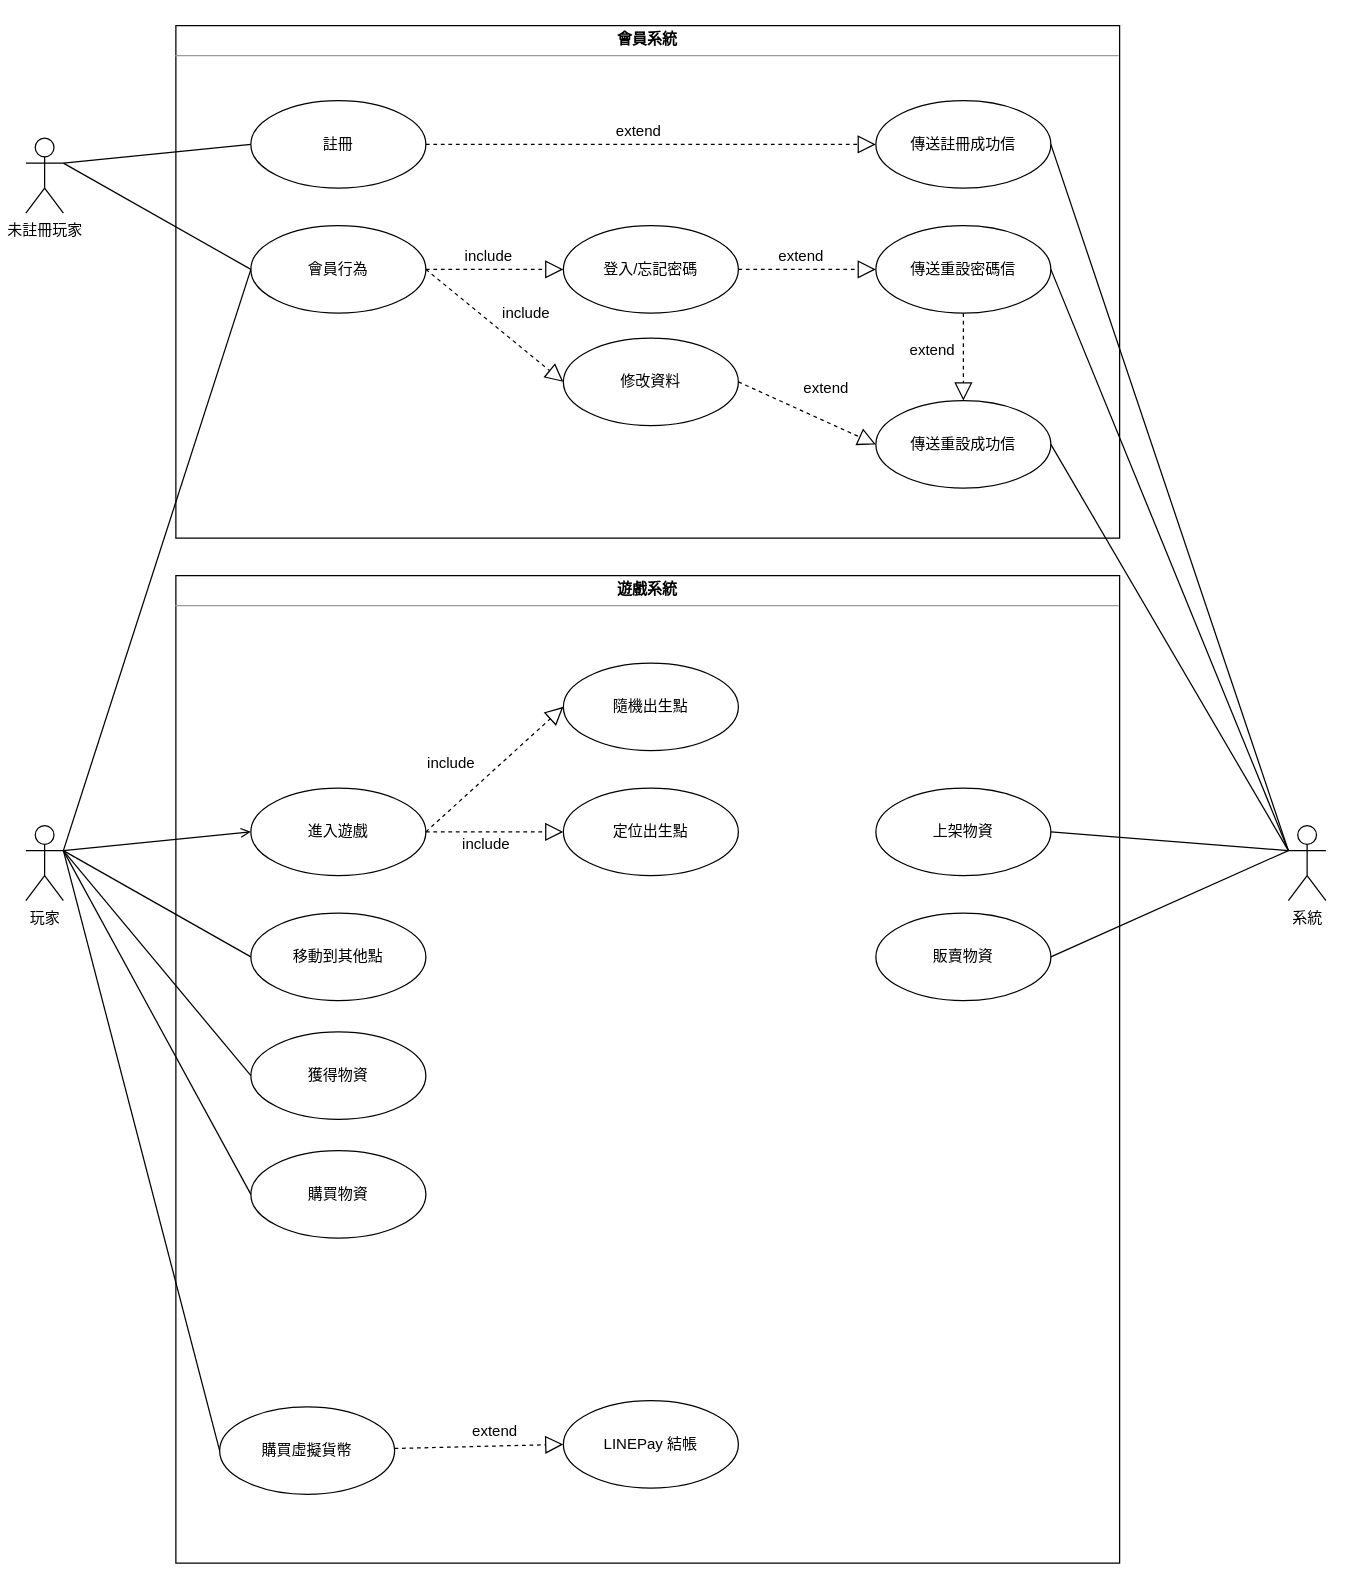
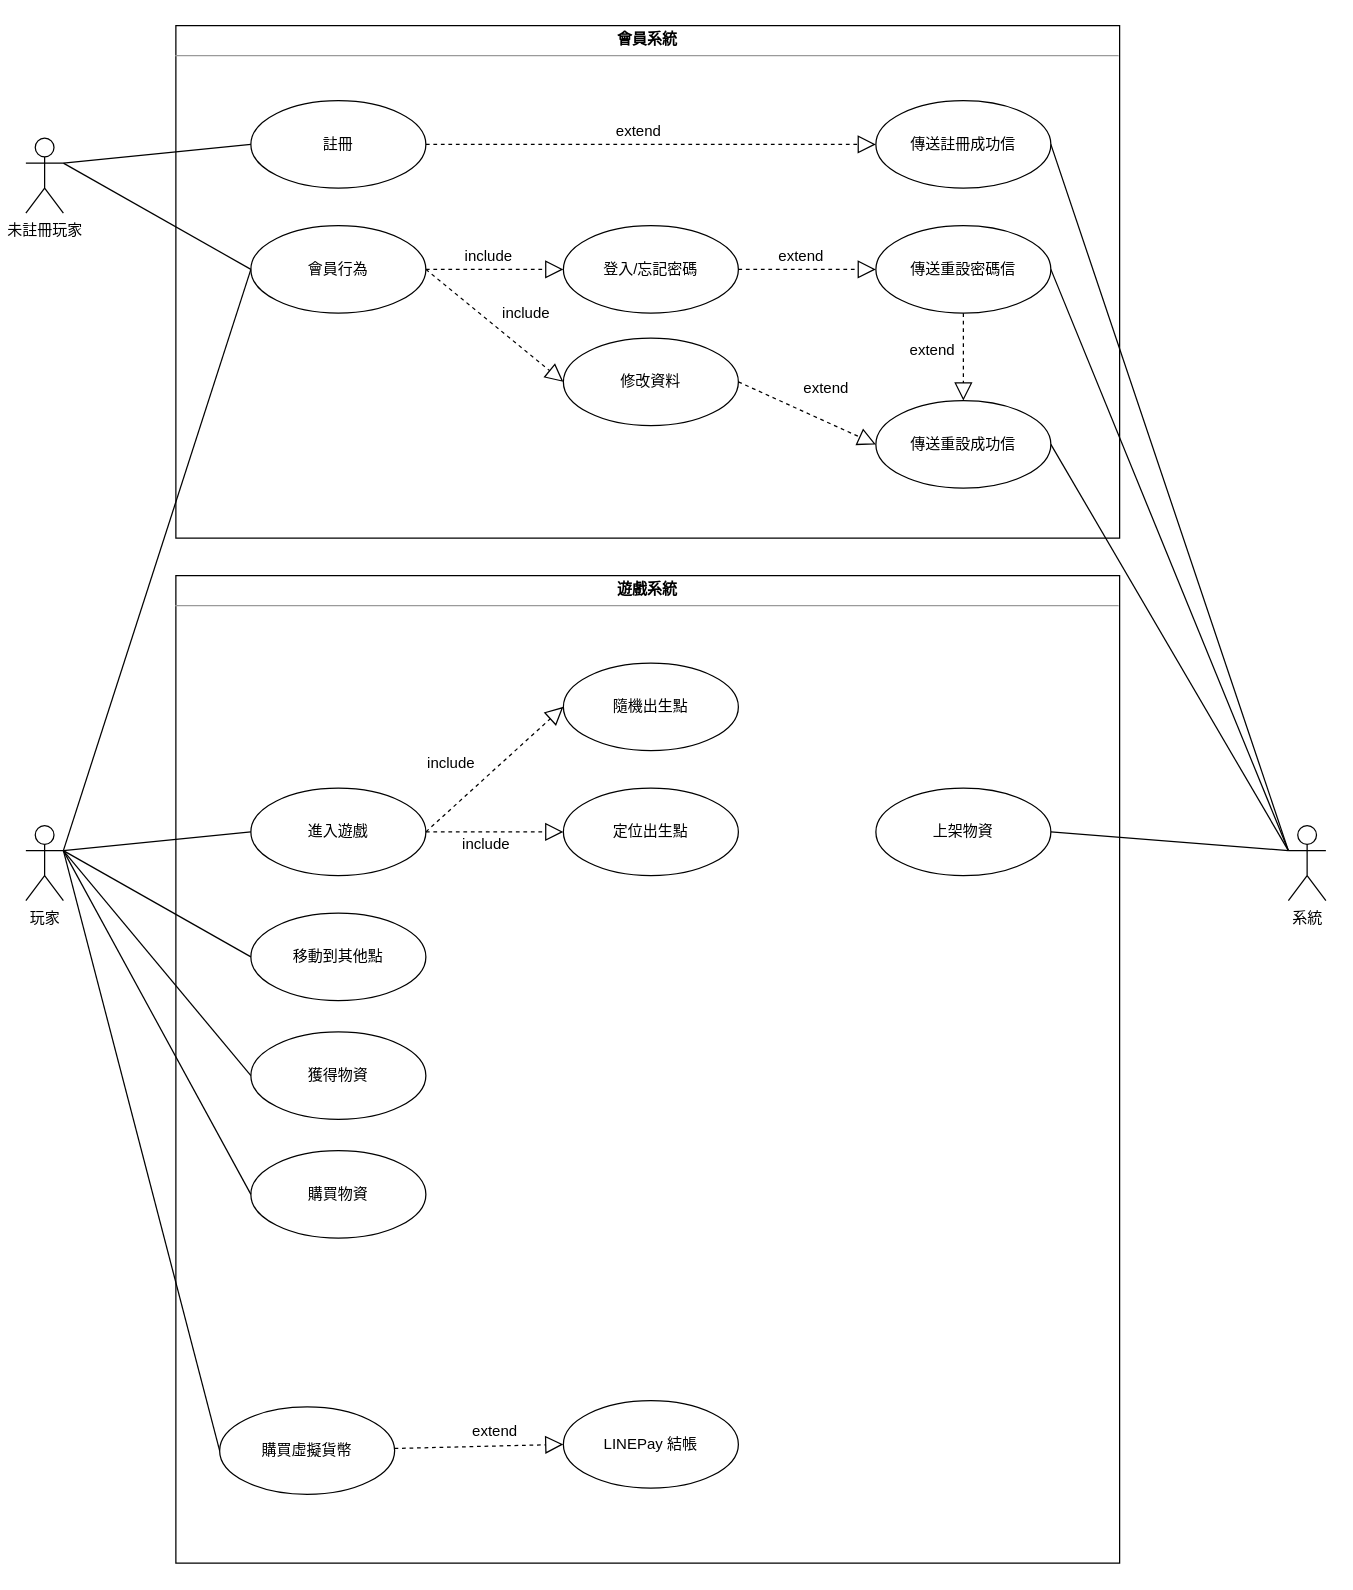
(244, 833) -> (245, 832)
(1168, 905) -> none
(963, 957) -> none
